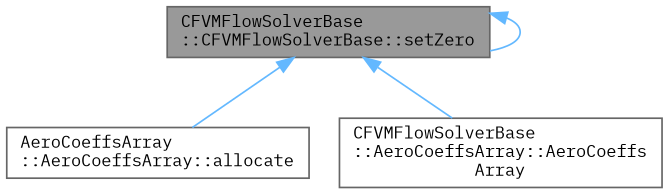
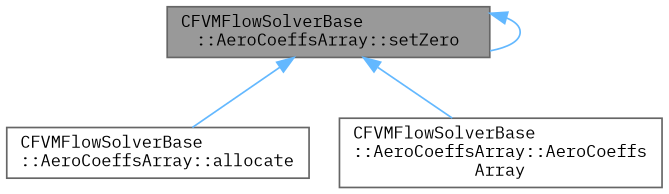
(328, 32) -> (328, 32)
(158, 153) -> (158, 153)
